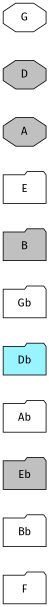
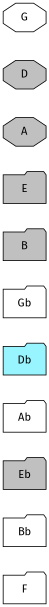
(25, 189) -> (25, 189)
